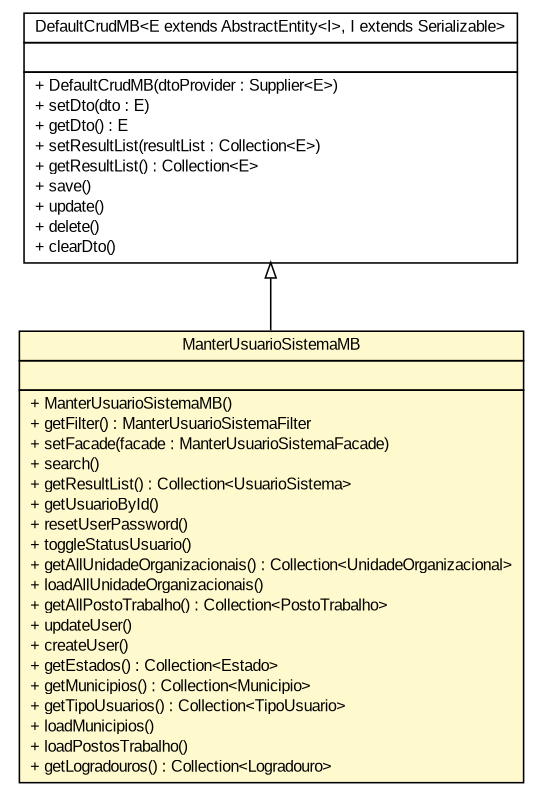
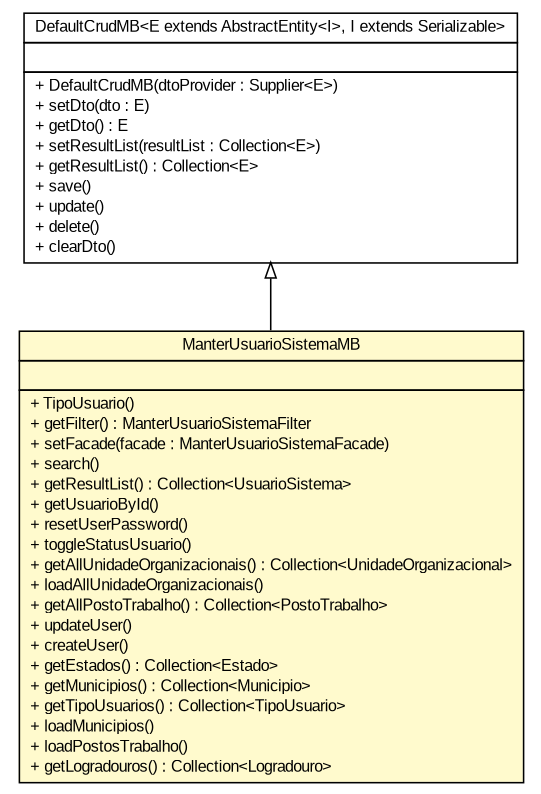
(131, 404) -> (82, 404)
